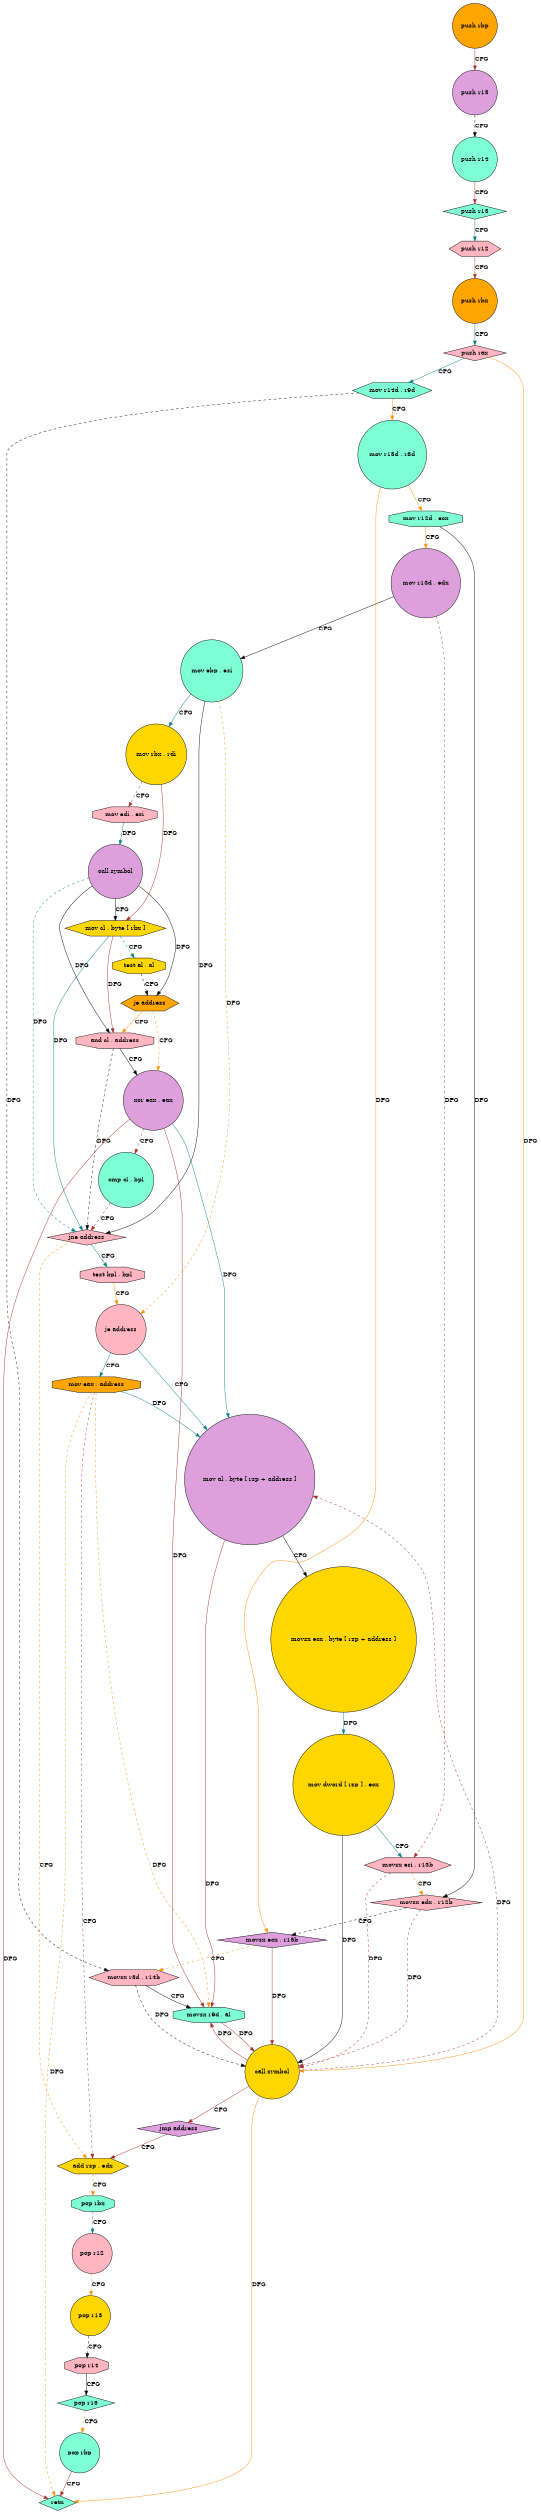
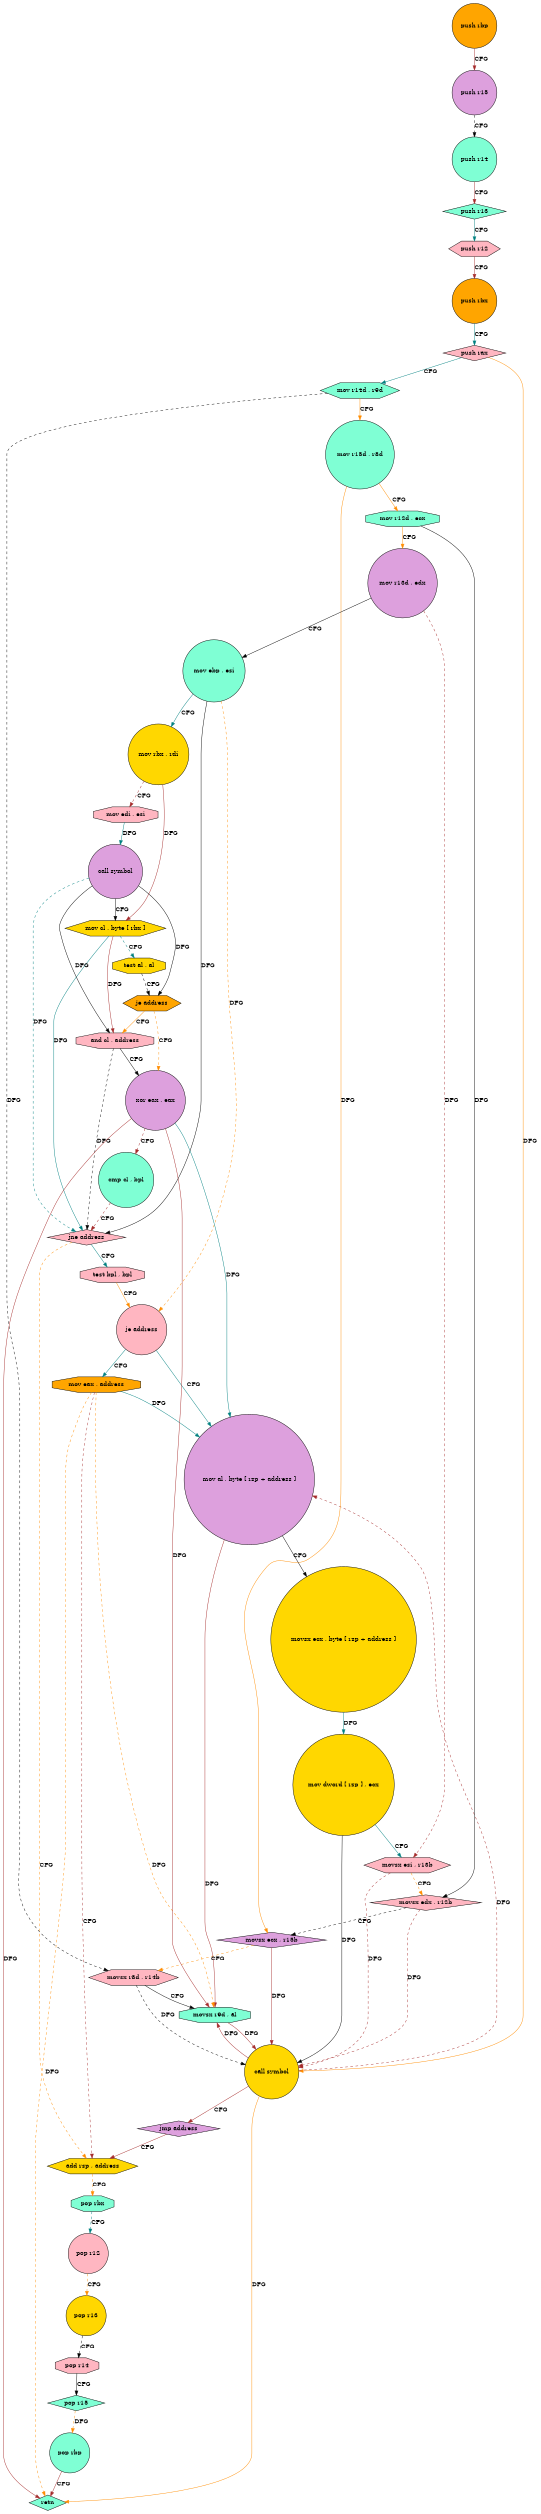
(93, 2166) -> (93, 2166)
(91, 2422) -> (82, 2422)
